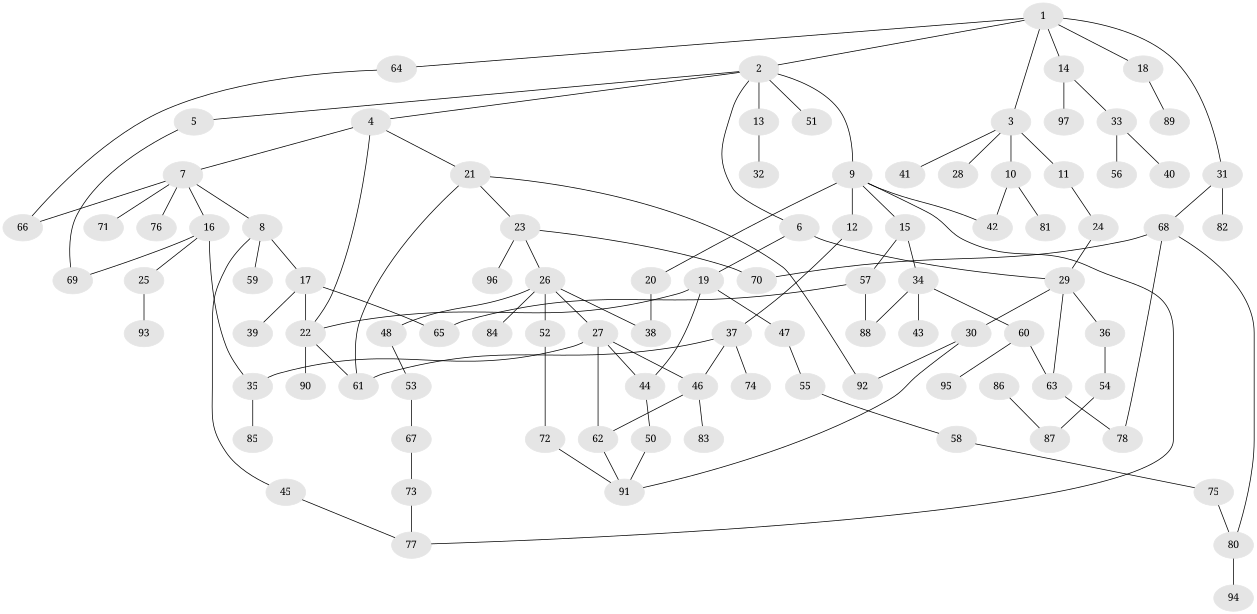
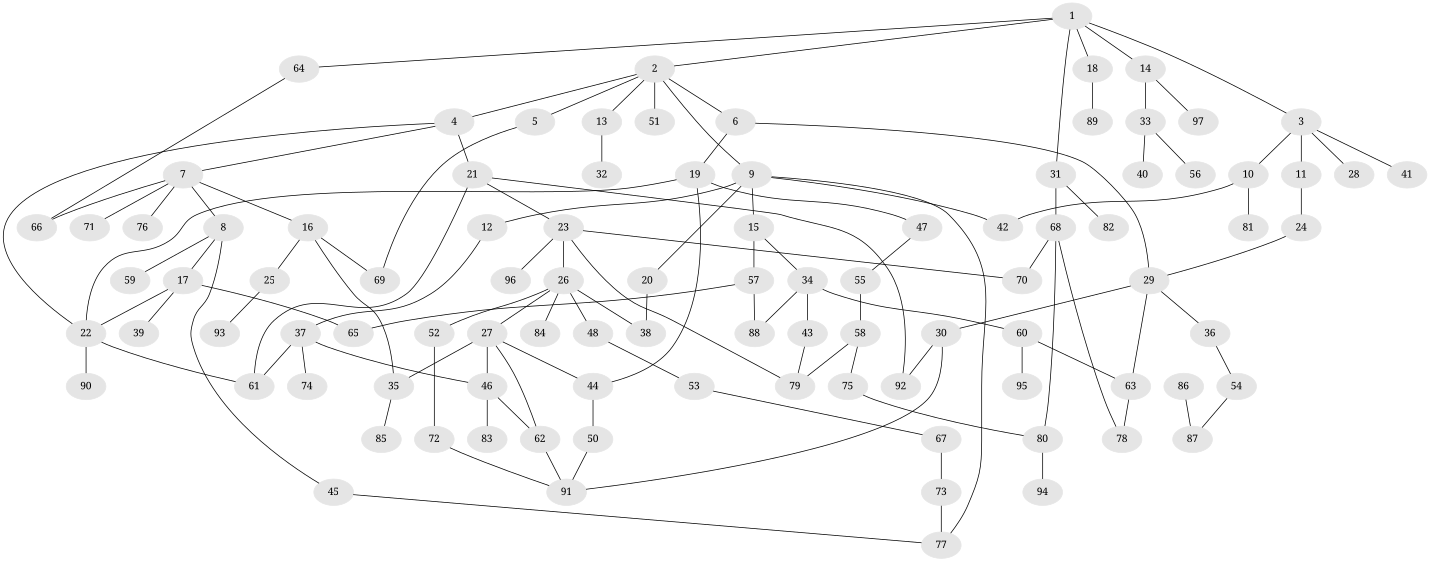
none -> (795, 386)
